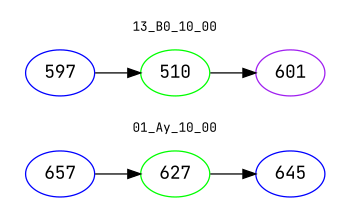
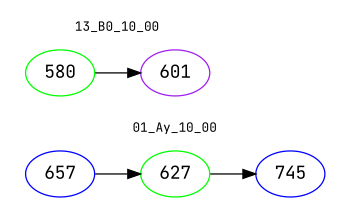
(60, 73) -> none
(175, 73) -> (60, 73)
(290, 174) -> (290, 174)
